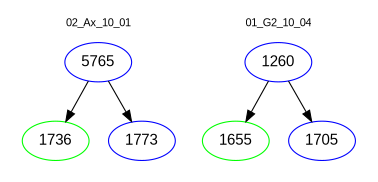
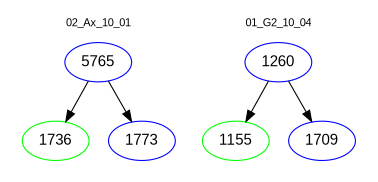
(236, 141) -> (236, 141)
(322, 141) -> (322, 141)
